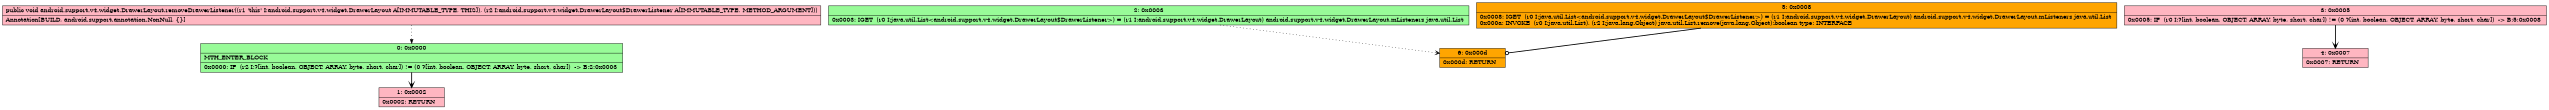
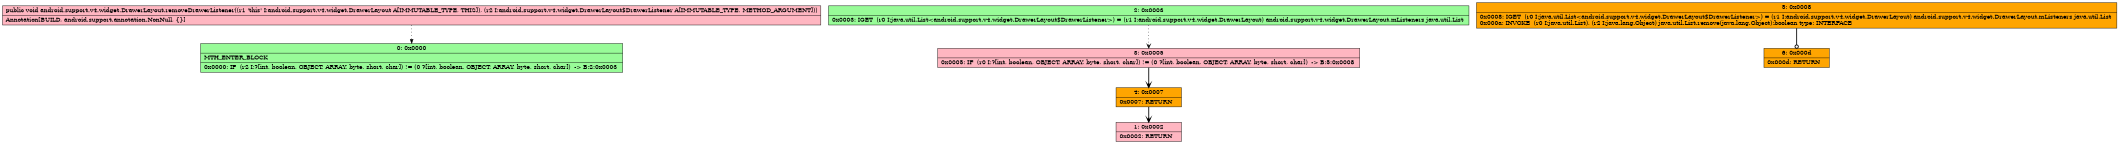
(1328, 39) -> (1149, 35)
(2335, 58) -> (1149, 97)
(412, 78) -> (1149, 112)
